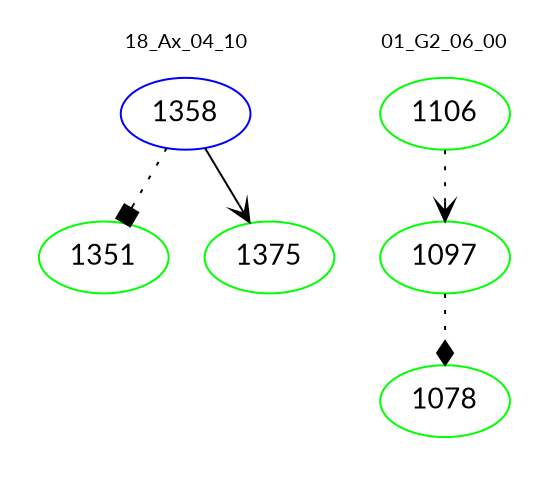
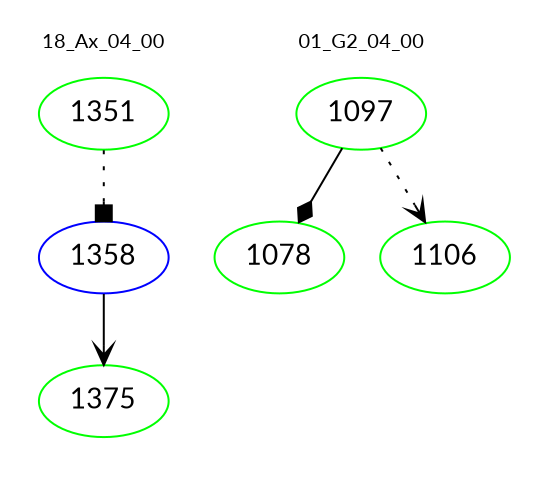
(187, 43) -> (104, 43)
(445, 43) -> (362, 43)
(445, 176) -> (398, 177)
(150, 177) -> (104, 176)
(445, 318) -> (327, 175)
